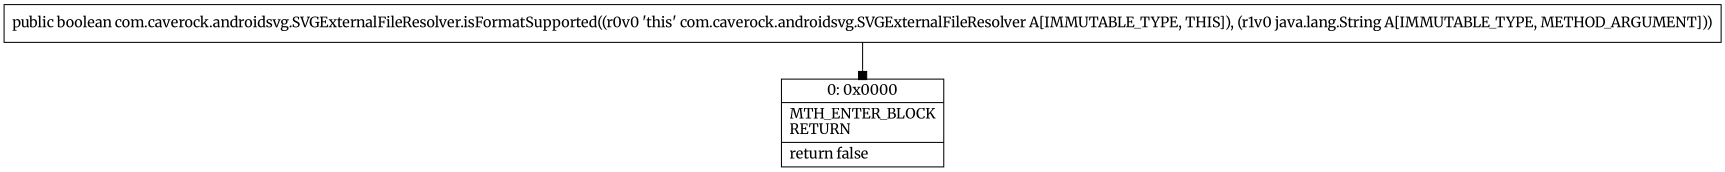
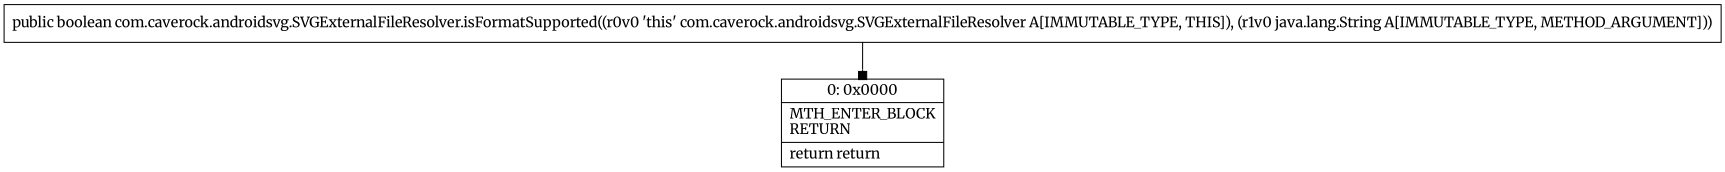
(829, 154) -> (835, 154)
